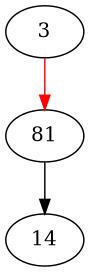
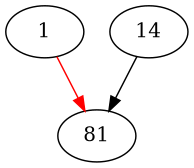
(45, 32) -> (45, 32)
(45, 181) -> (126, 77)
